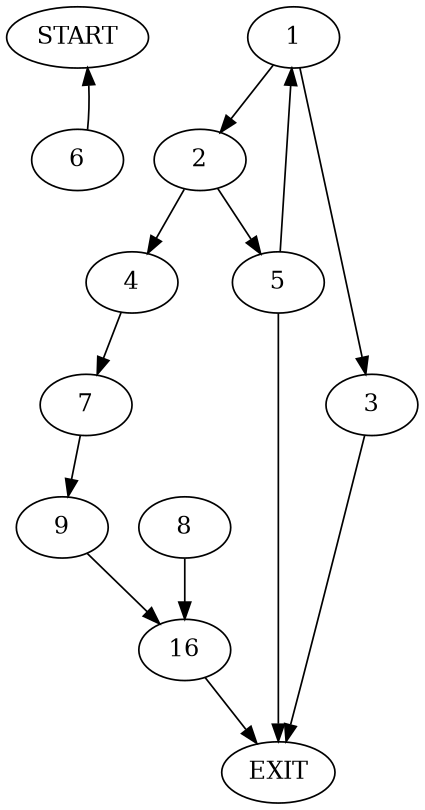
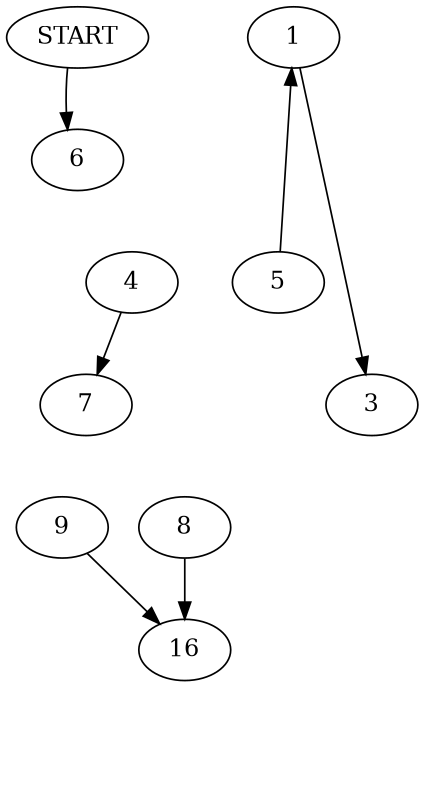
(89, 108) -> (66, 90)
(200, 160) -> none
(76, 457) -> none
(278, 772) -> none
